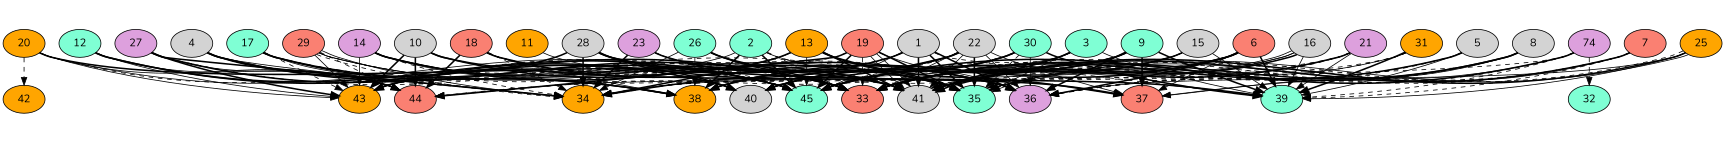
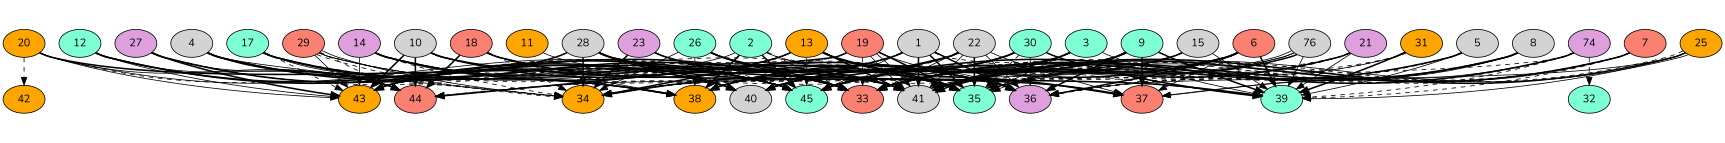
(1310, 43) -> (1310, 43)
(838, 69) -> none
(353, 76) -> none
